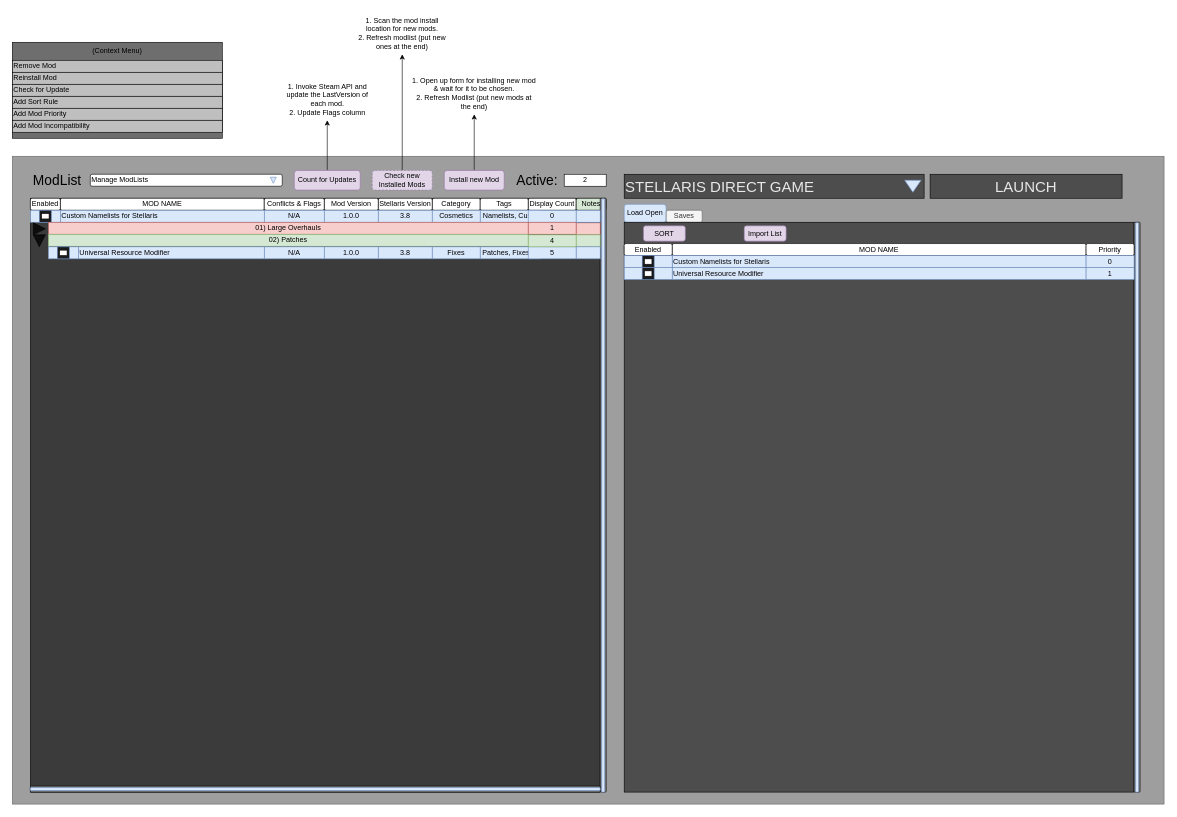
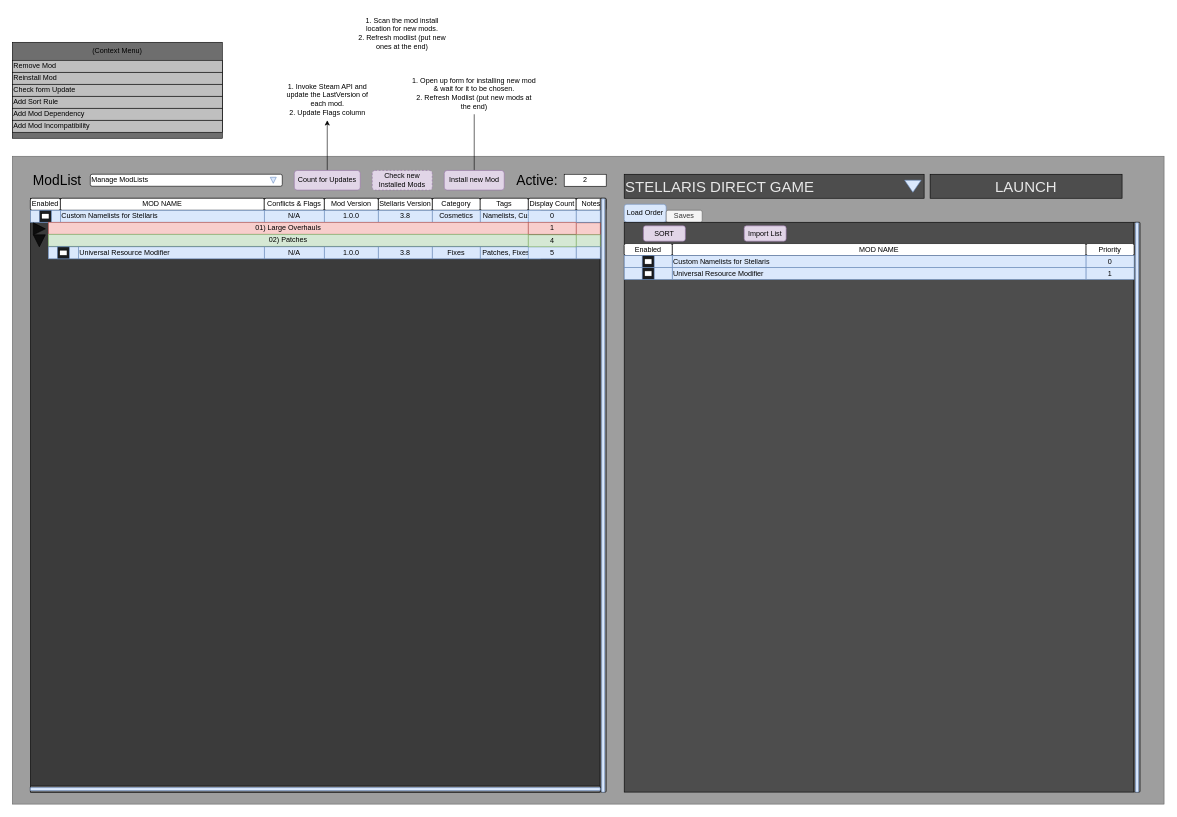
(402, 59) -> none
(44, 90) -> (46, 90)
(42, 114) -> (48, 114)
(474, 119) -> (474, 117)
(591, 204) -> (591, 204)
(645, 213) -> (645, 213)
